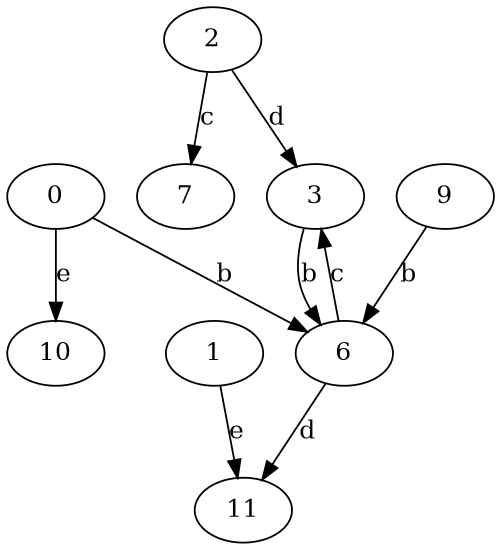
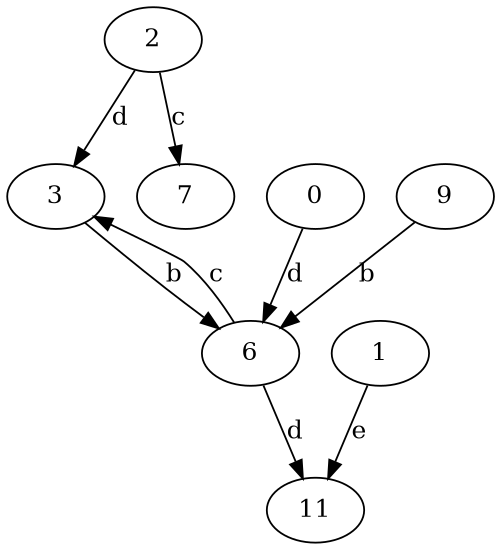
(225, 275) -> (296, 275)
(56, 353) -> none
